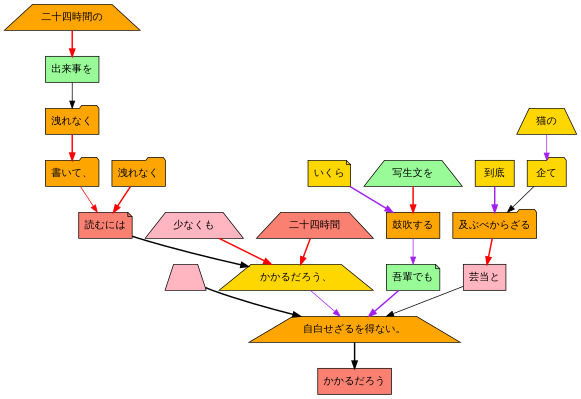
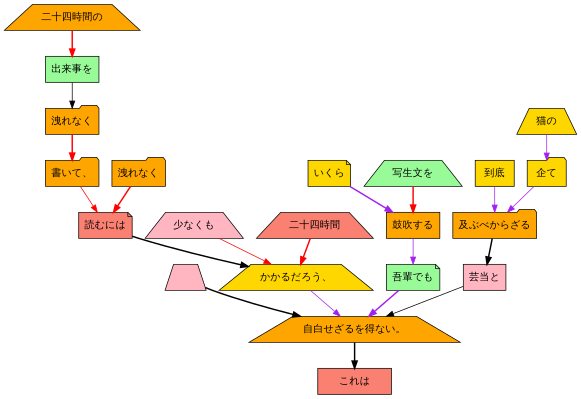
(495, 196) -> (495, 196)
(523, 197) -> (523, 197)
(490, 248) -> (490, 248)
(242, 250) -> (242, 250)
(355, 381) -> (355, 381)
